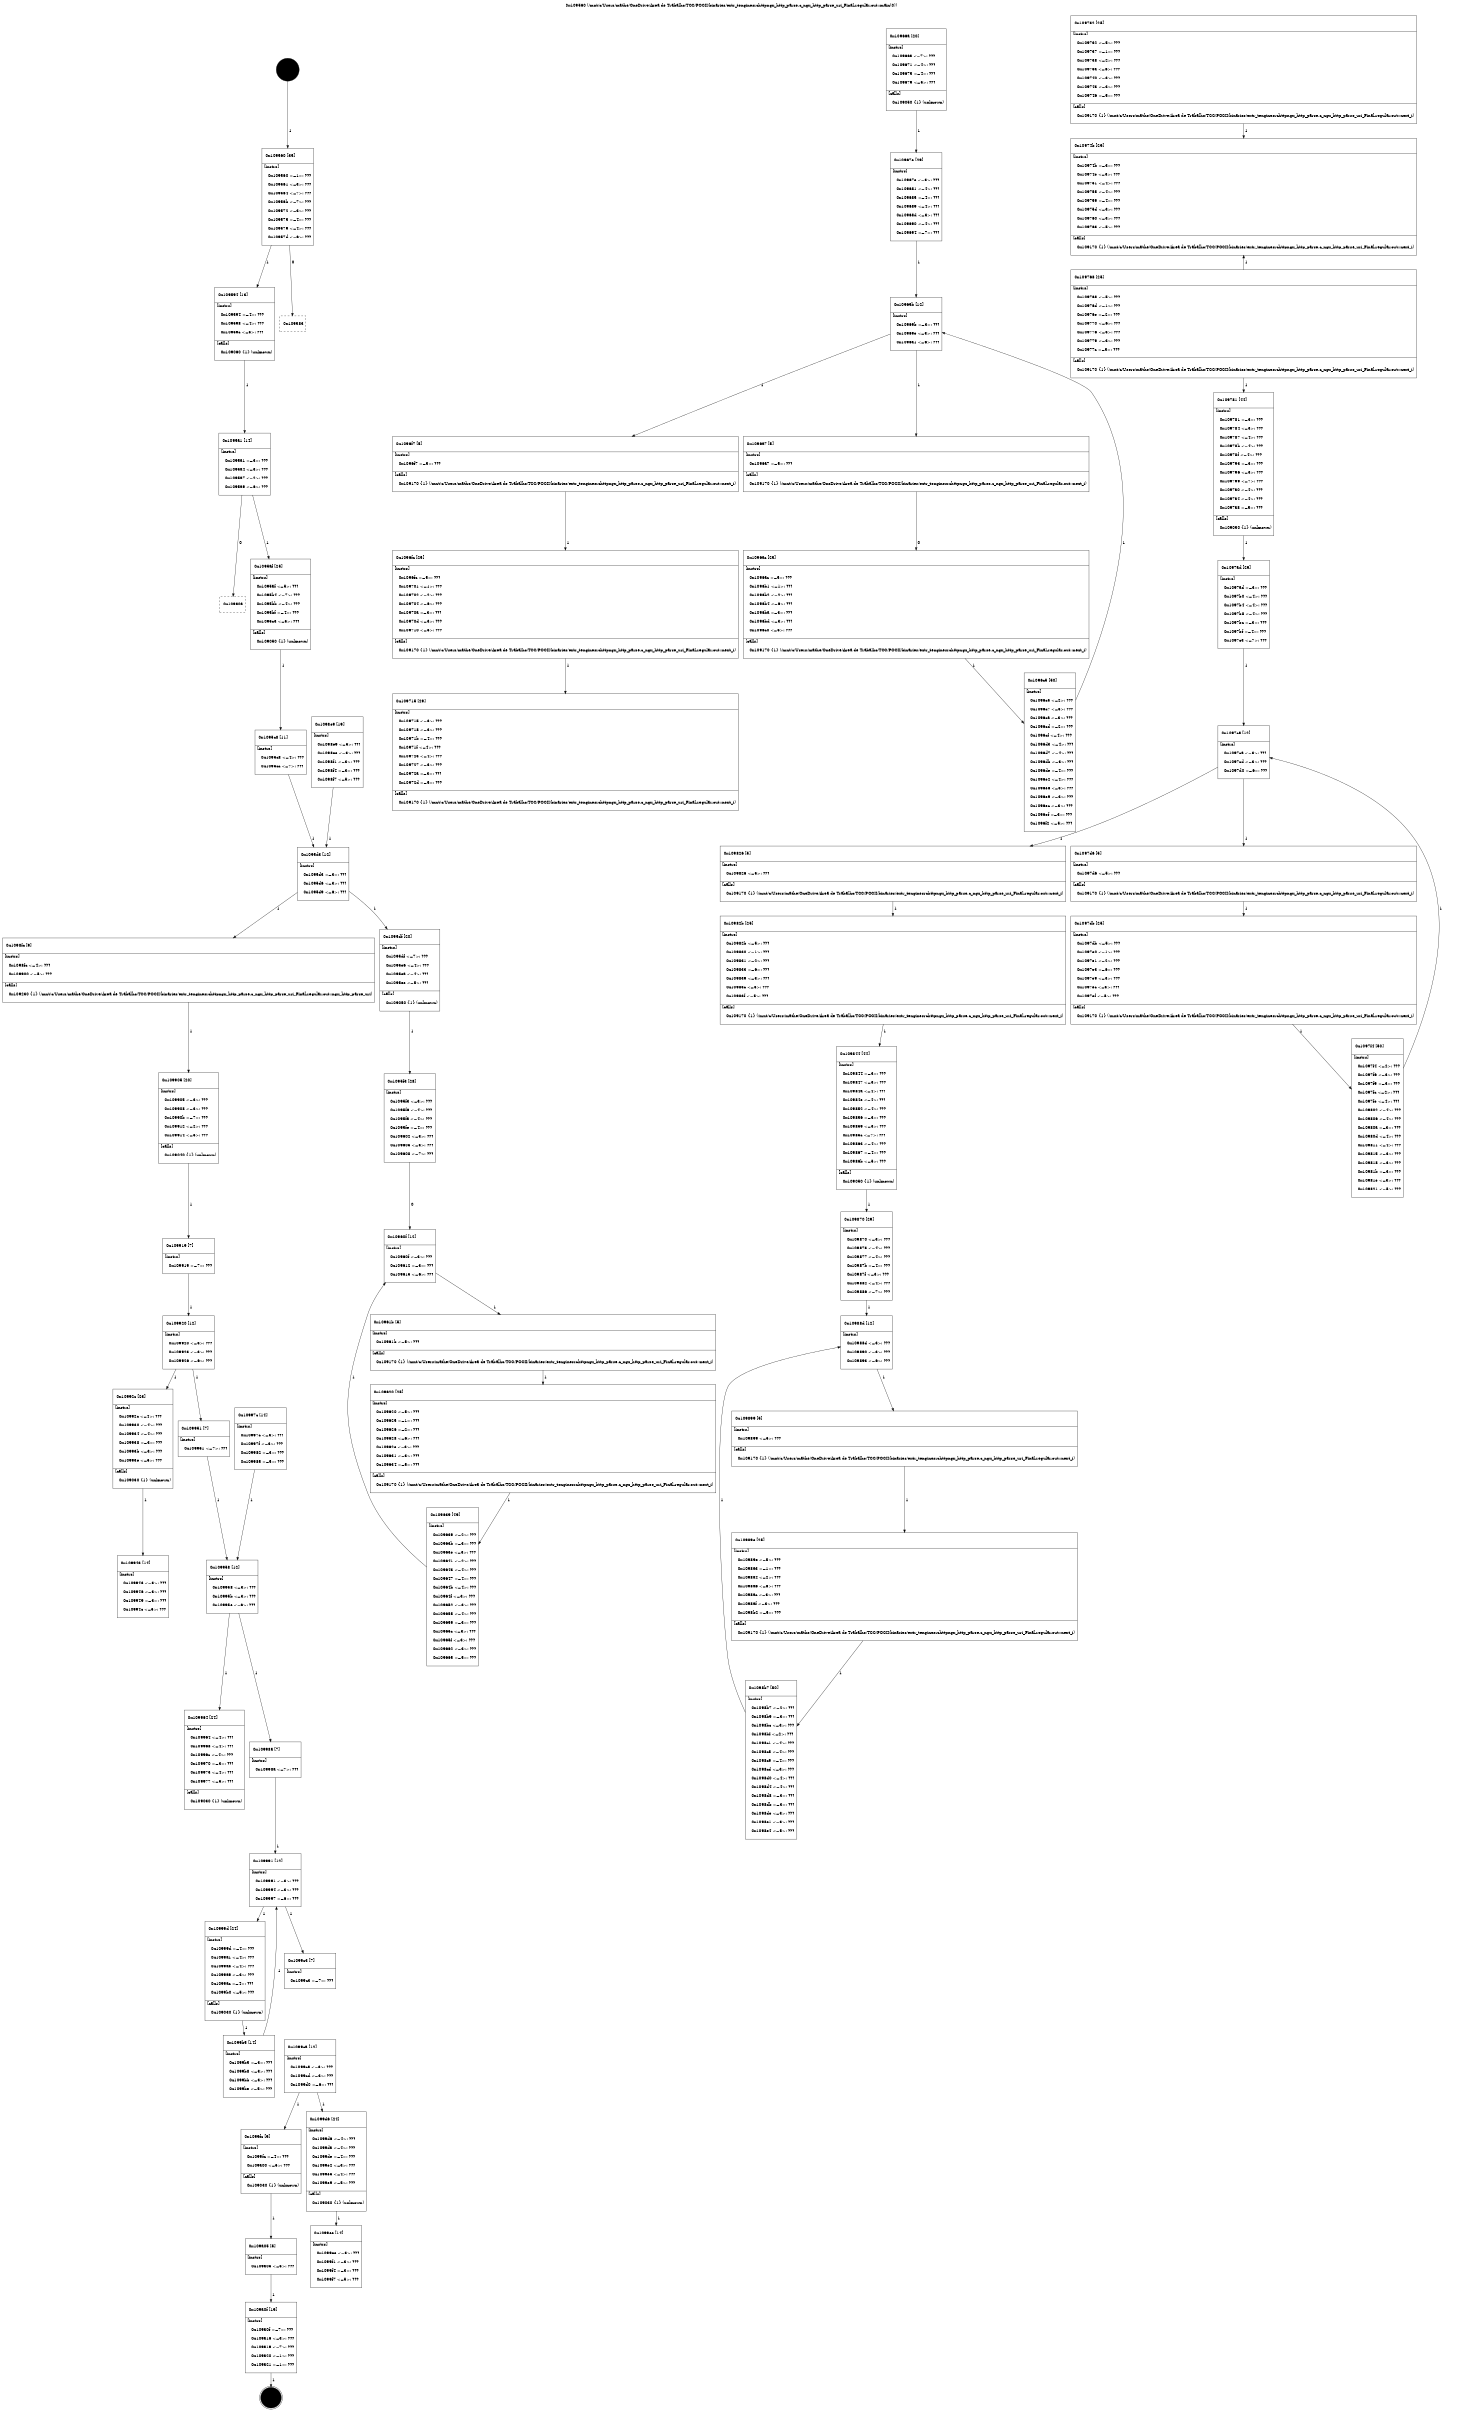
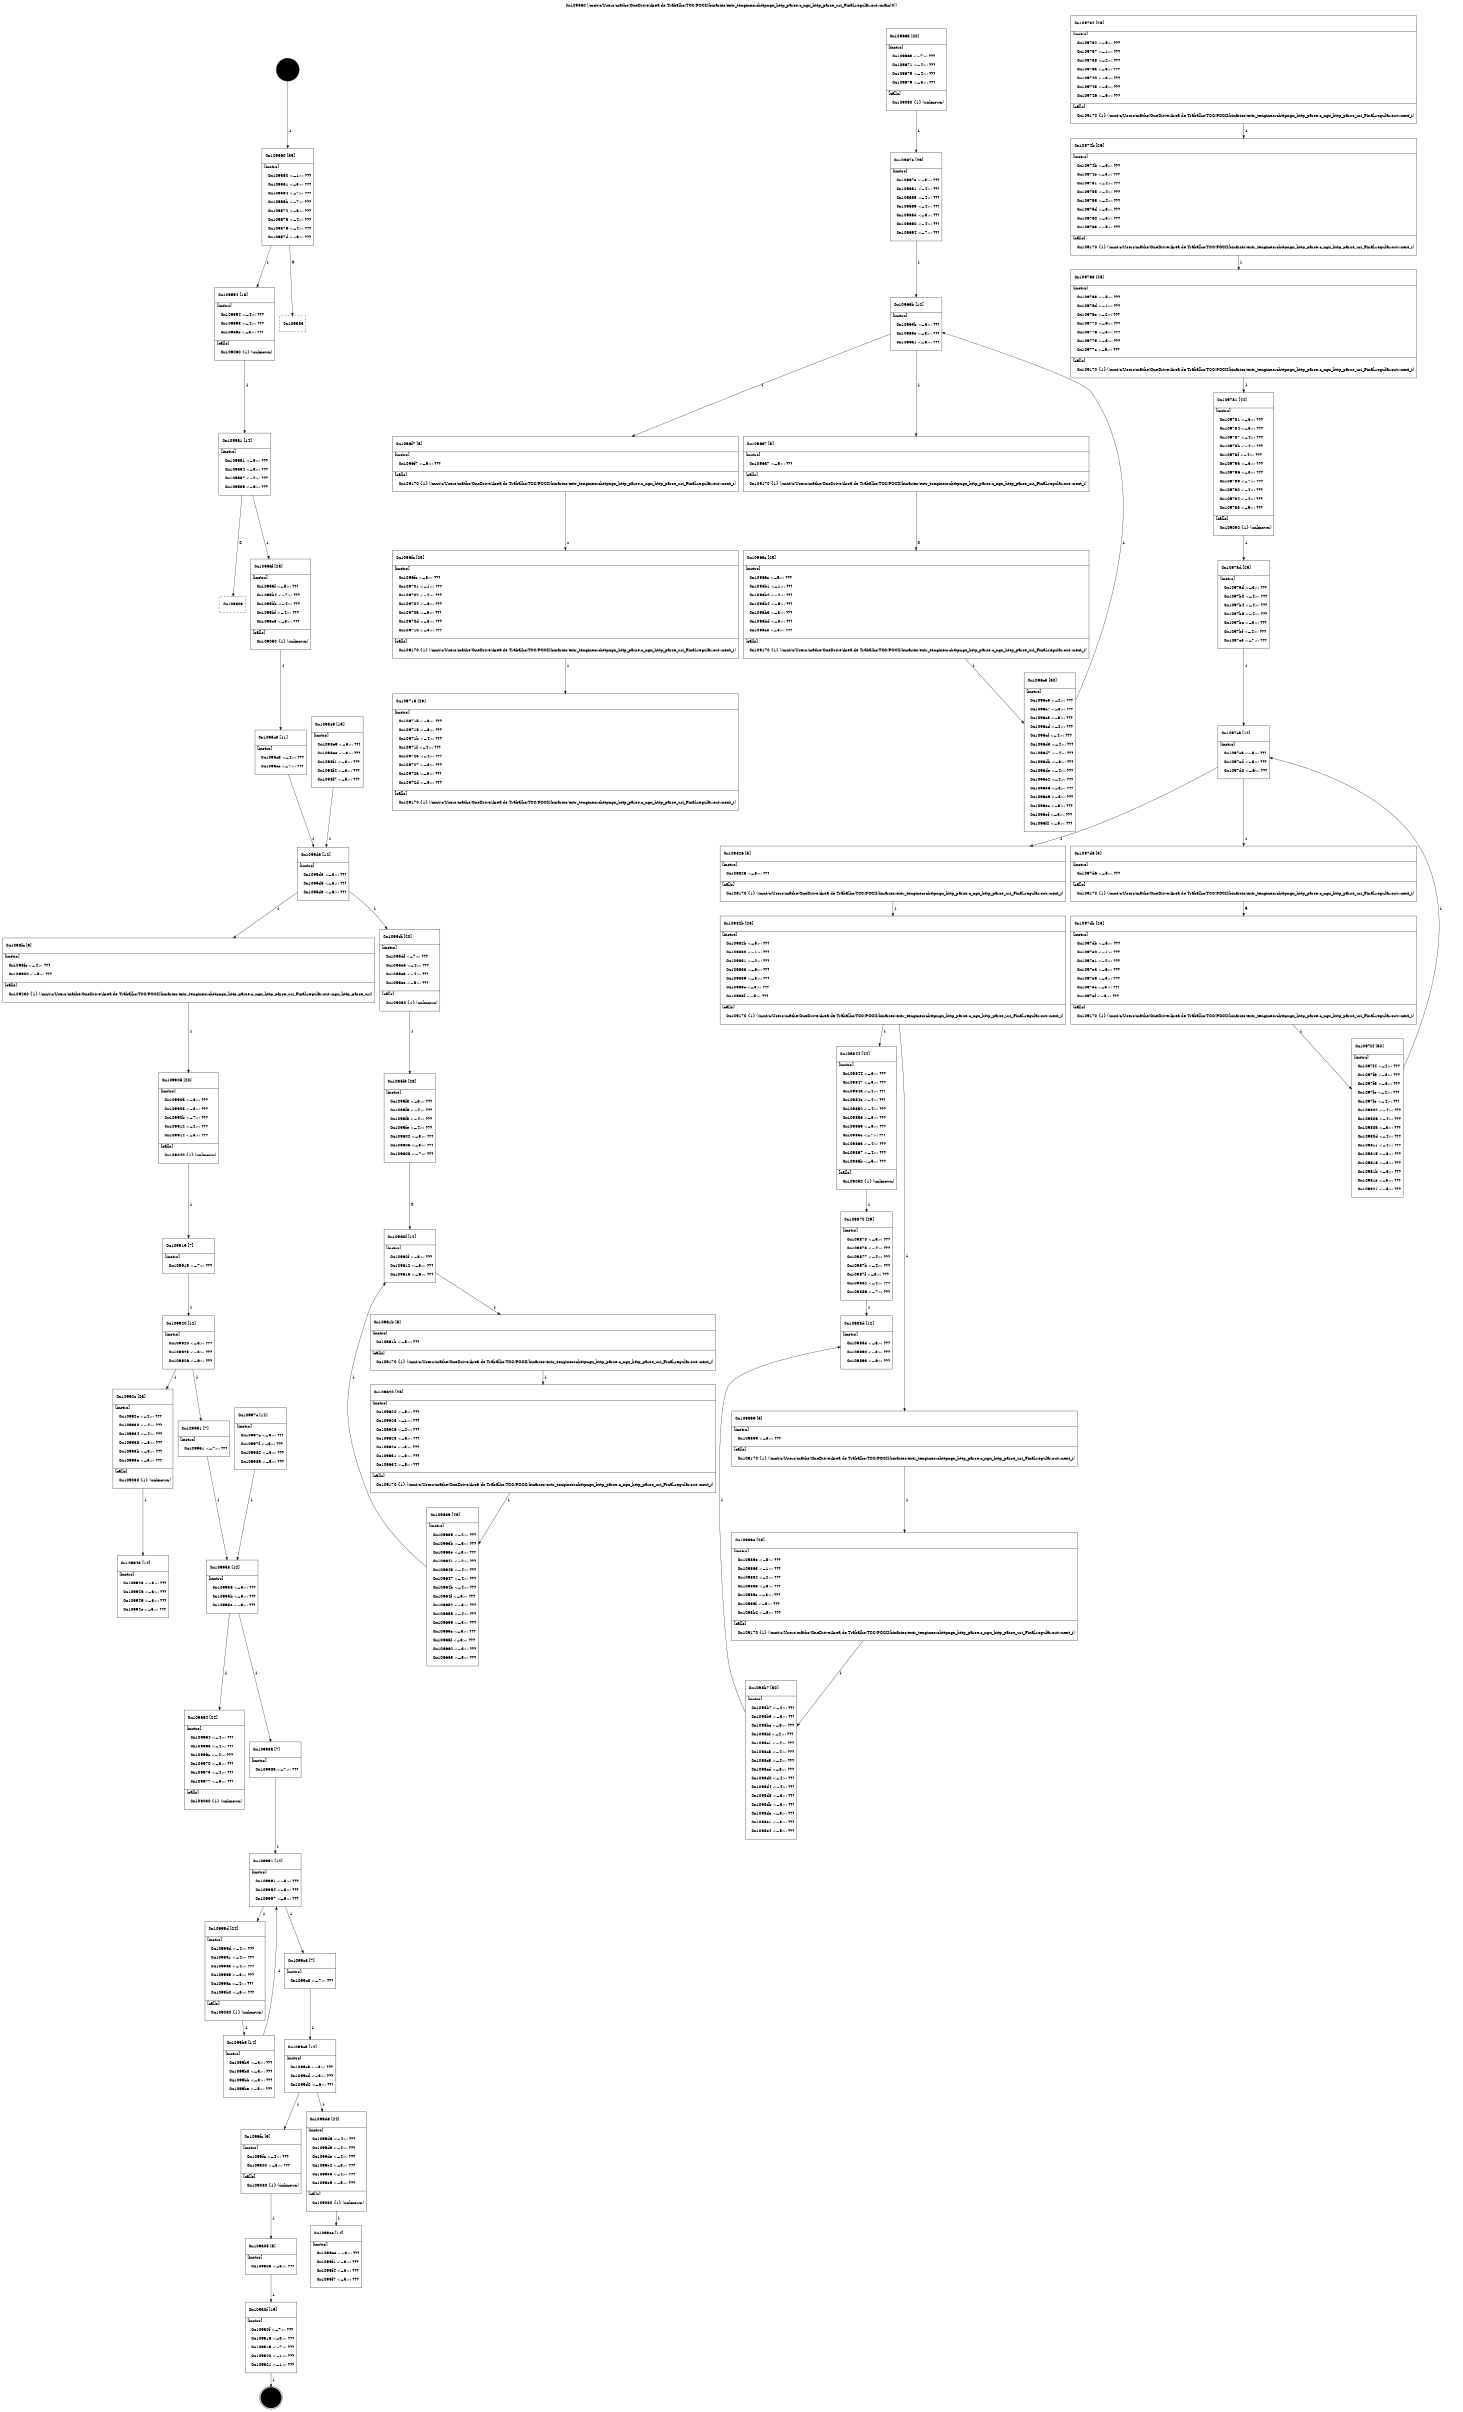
(1244, 264) -> (1238, 261)
(1246, 909) -> (1246, 909)
(885, 1389) -> (905, 1216)
none -> (310, 2013)
